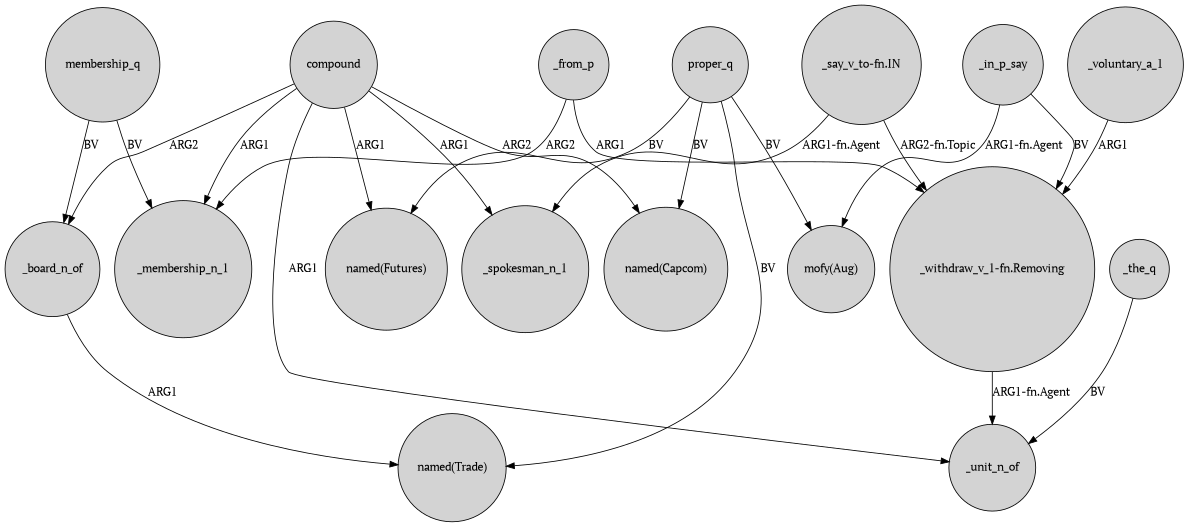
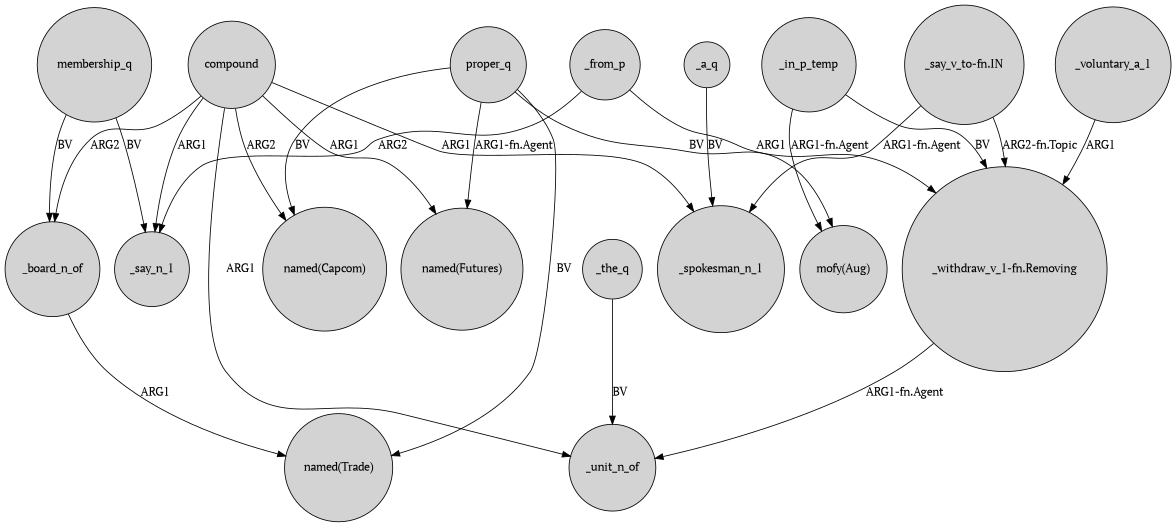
none -> (707, 65)
(1003, 65) -> (809, 65)
(656, 146) -> (514, 146)
(183, 269) -> (152, 269)
